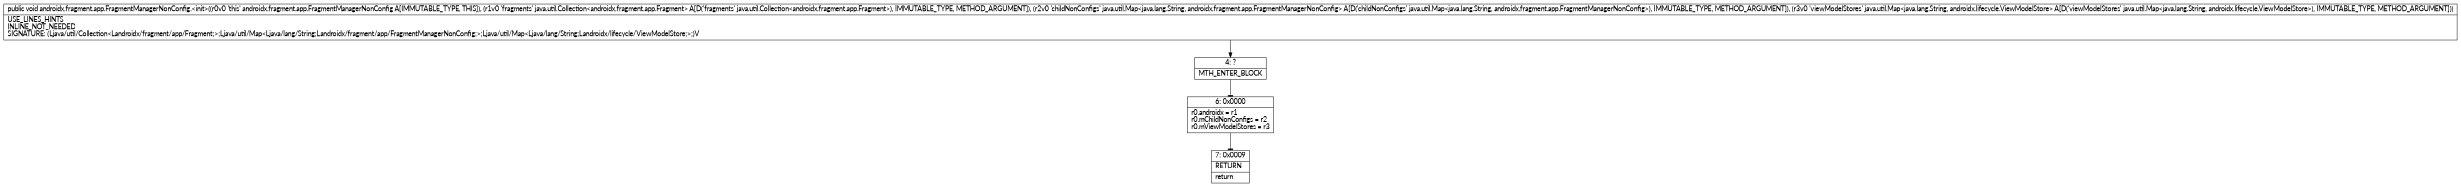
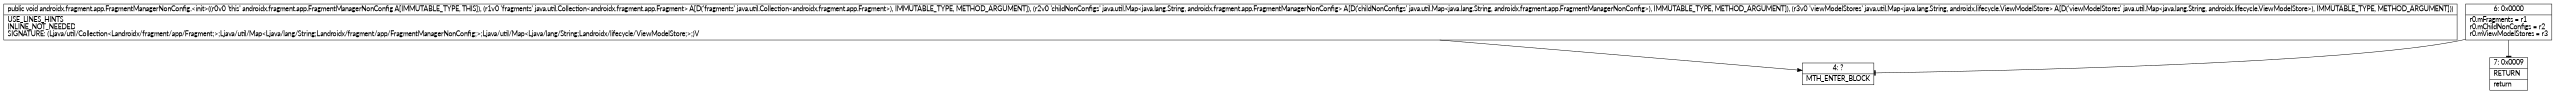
(1230, 87) -> (2172, 65)
(1214, 113) -> (2498, 20)
